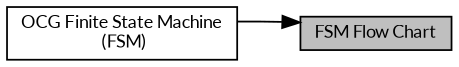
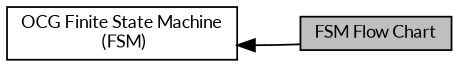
(260, 22) -> (278, 45)
